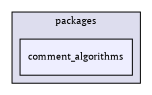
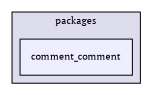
(76, 57) -> (76, 57)
